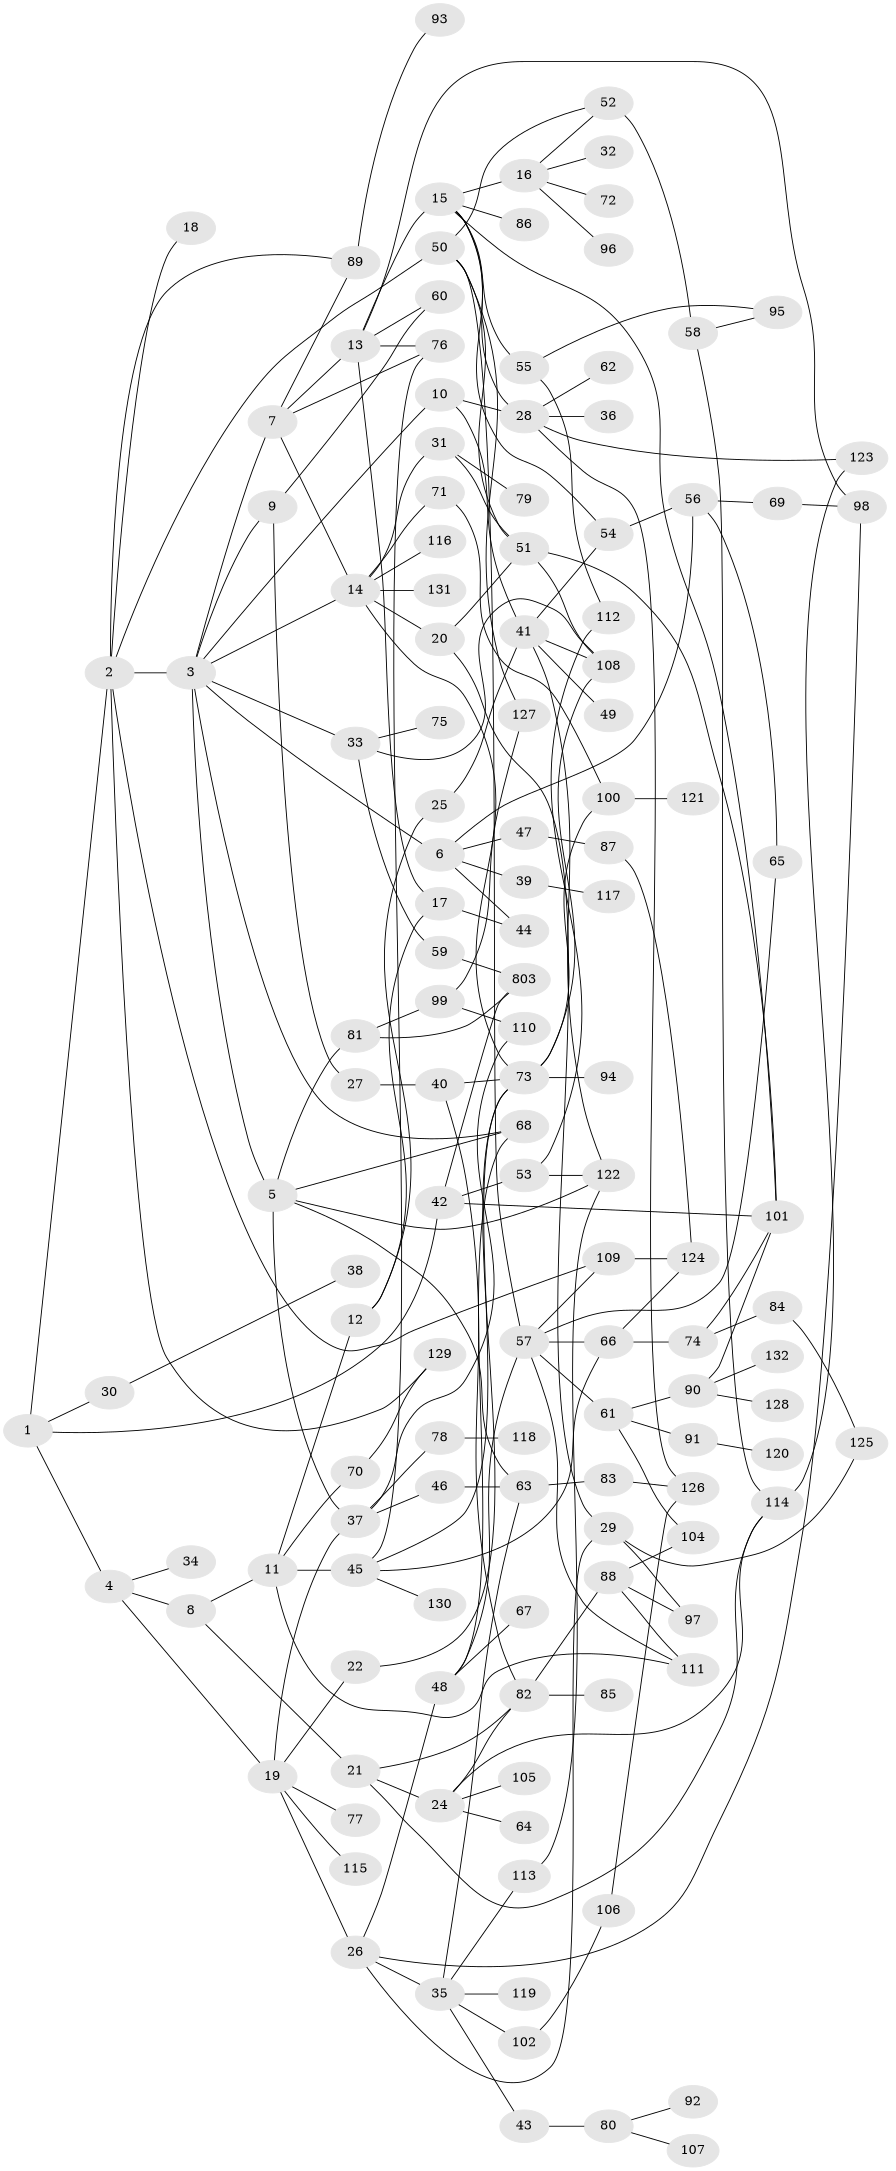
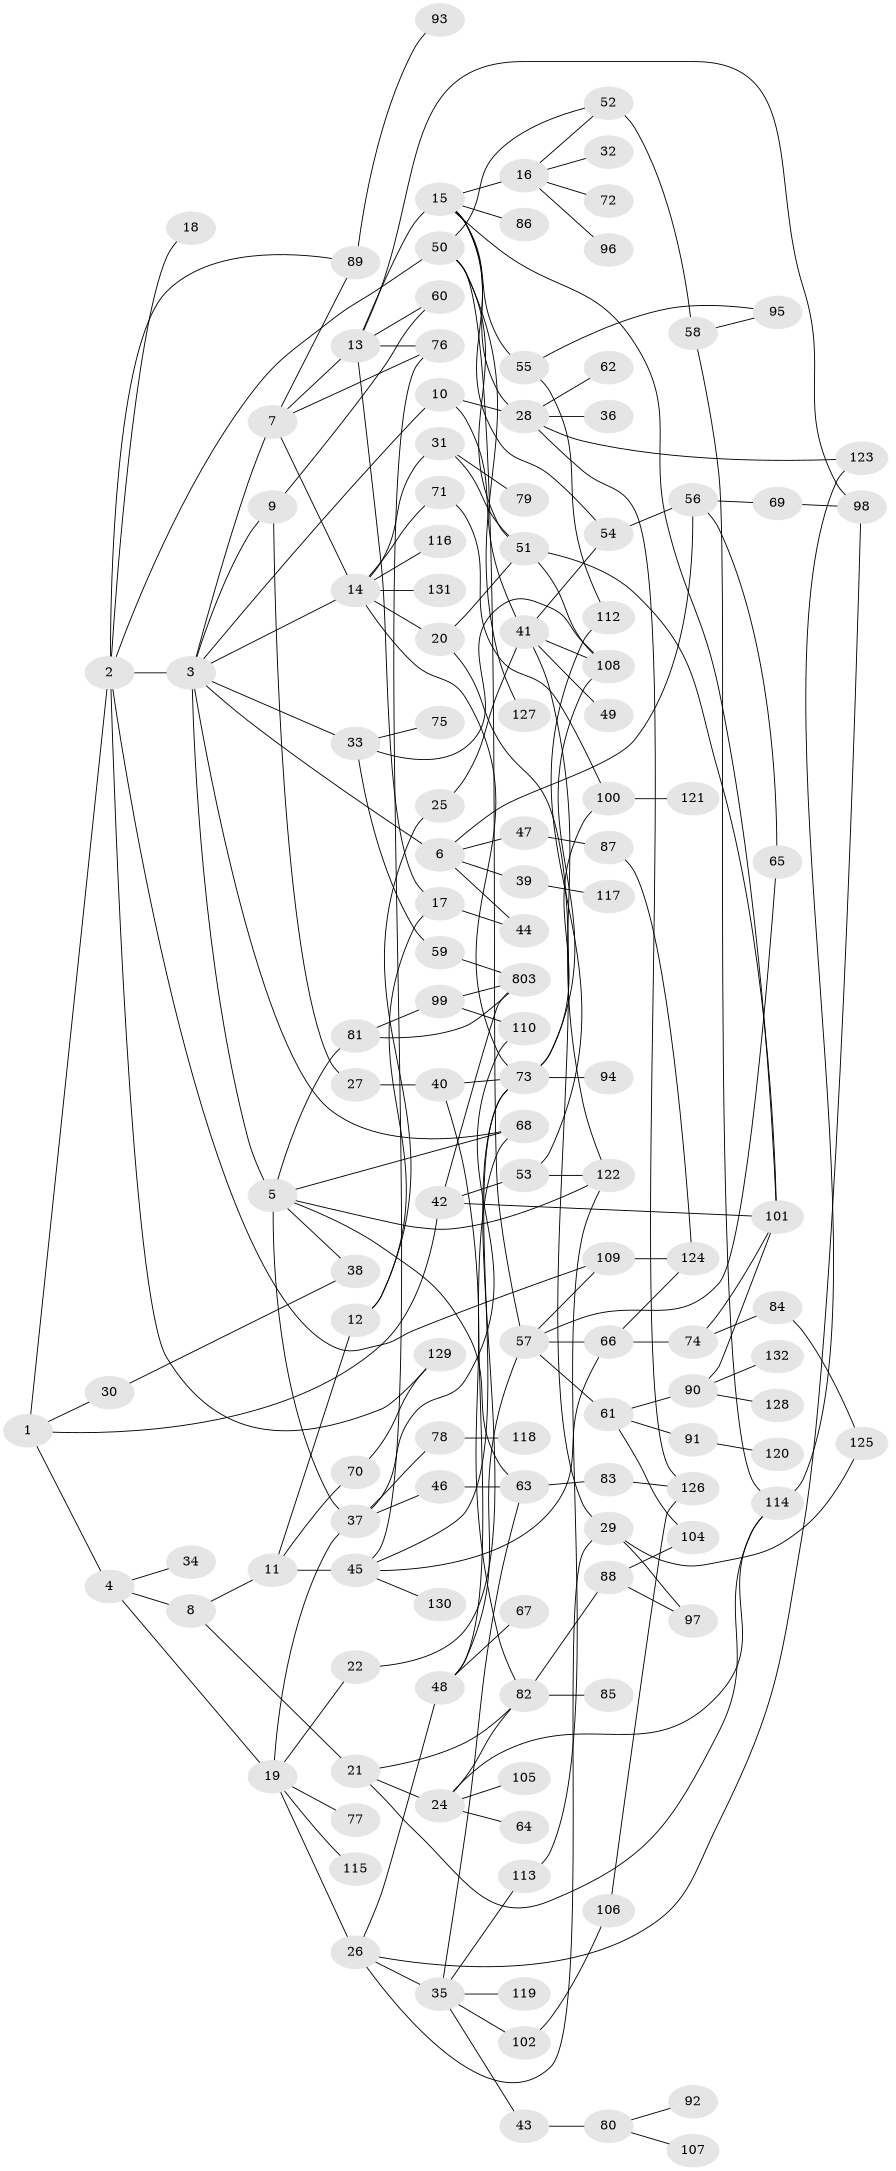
(488, 909) -> (485, 990)
none -> (314, 1233)
(693, 1670) -> none
